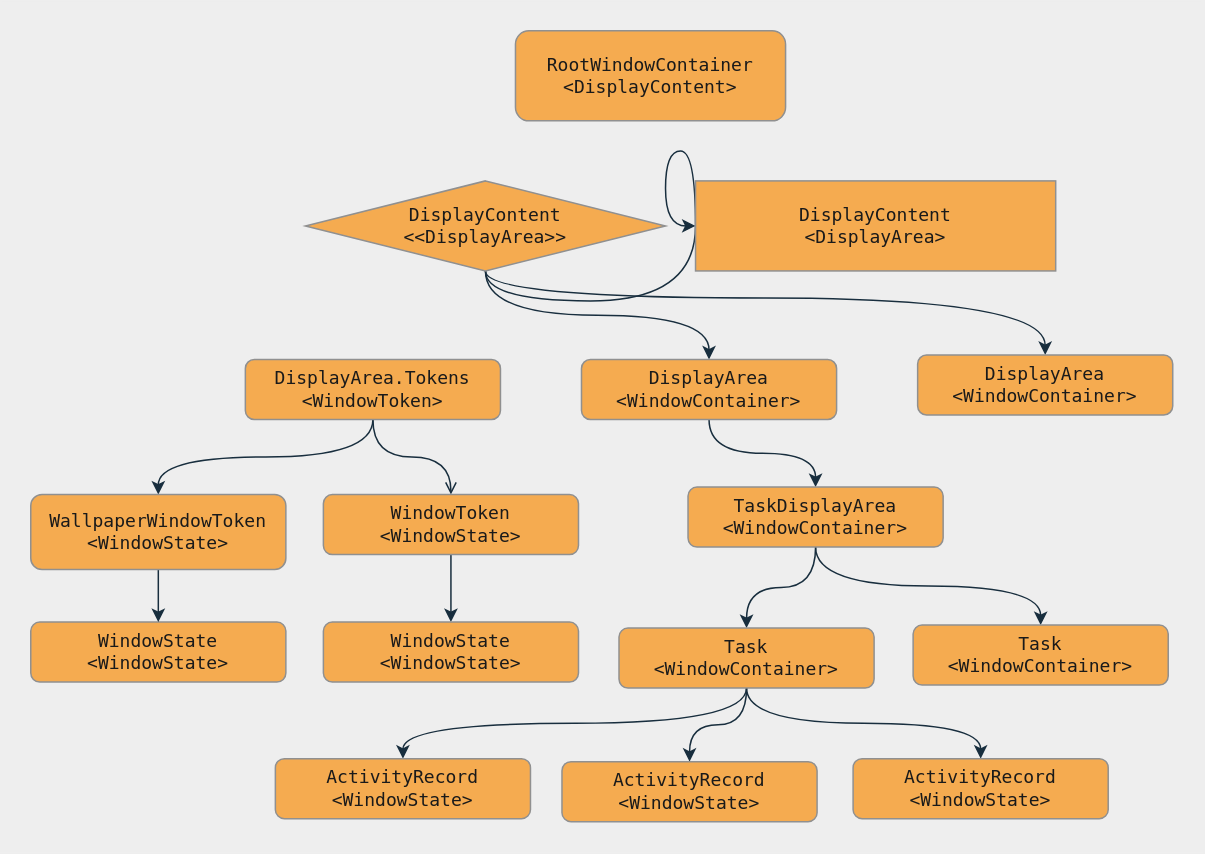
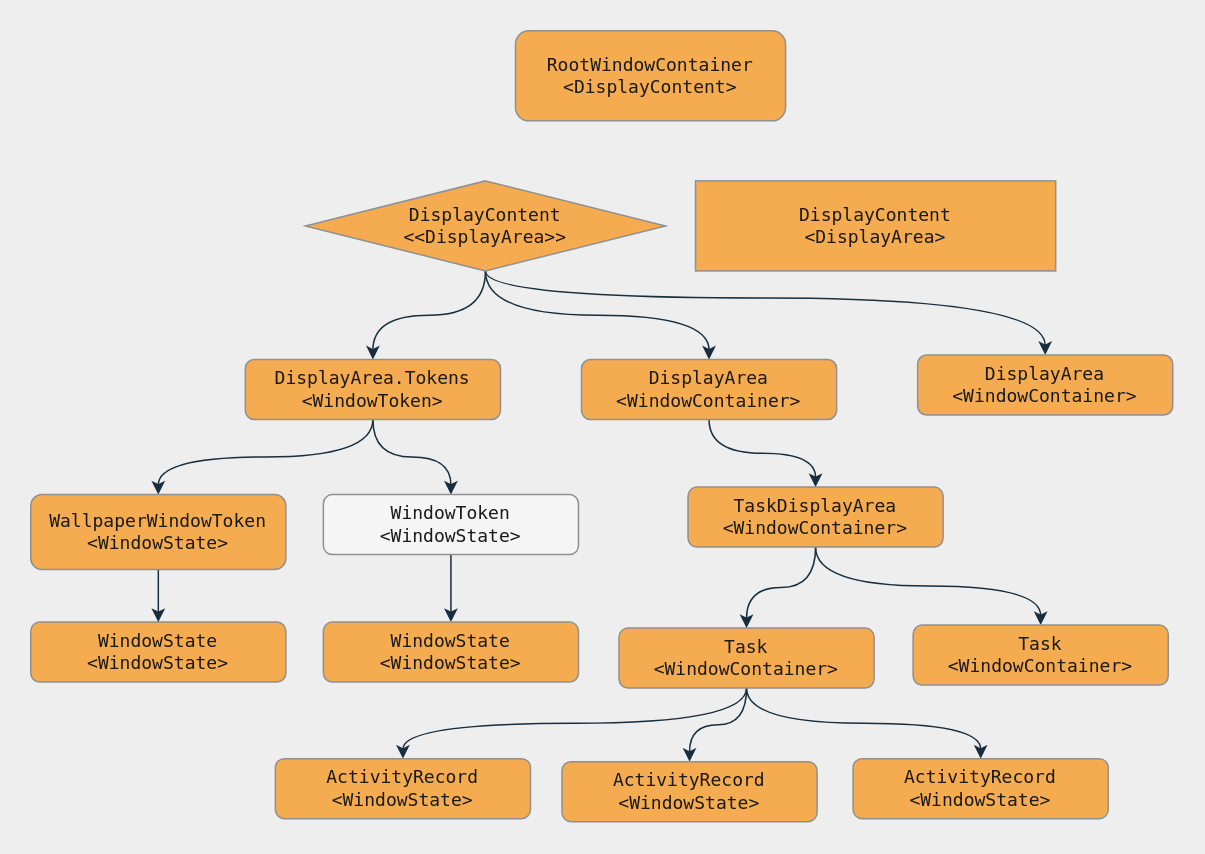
(558, 300) -> (429, 315)
(445, 469) -> (444, 466)
(451, 524) -> (451, 524)
